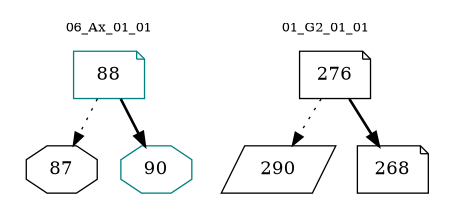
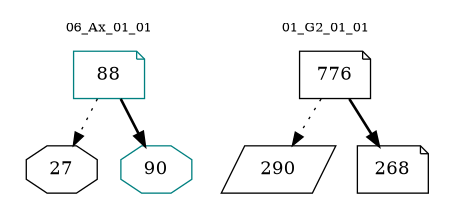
(335, 75) -> (335, 75)
(62, 169) -> (62, 169)
